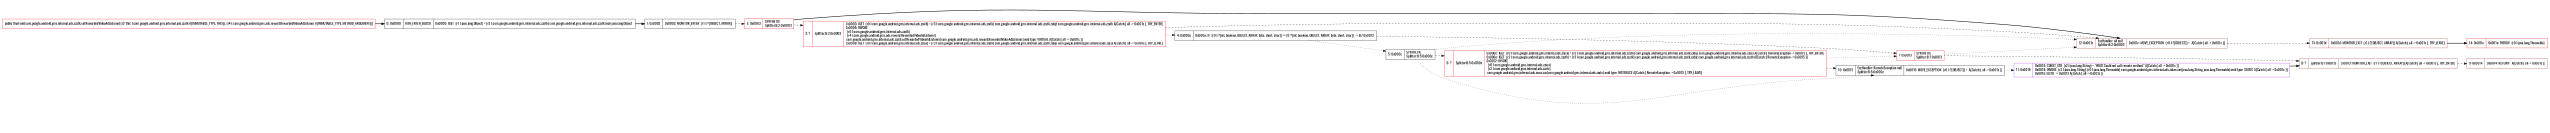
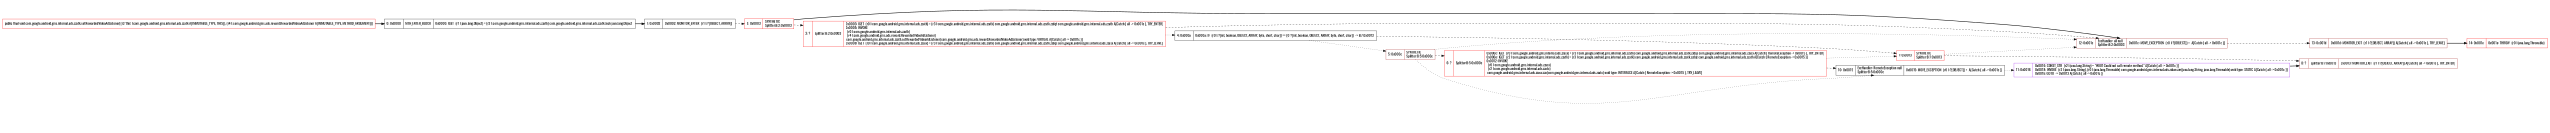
(1411, 55) -> (1411, 55)
(2507, 64) -> none
